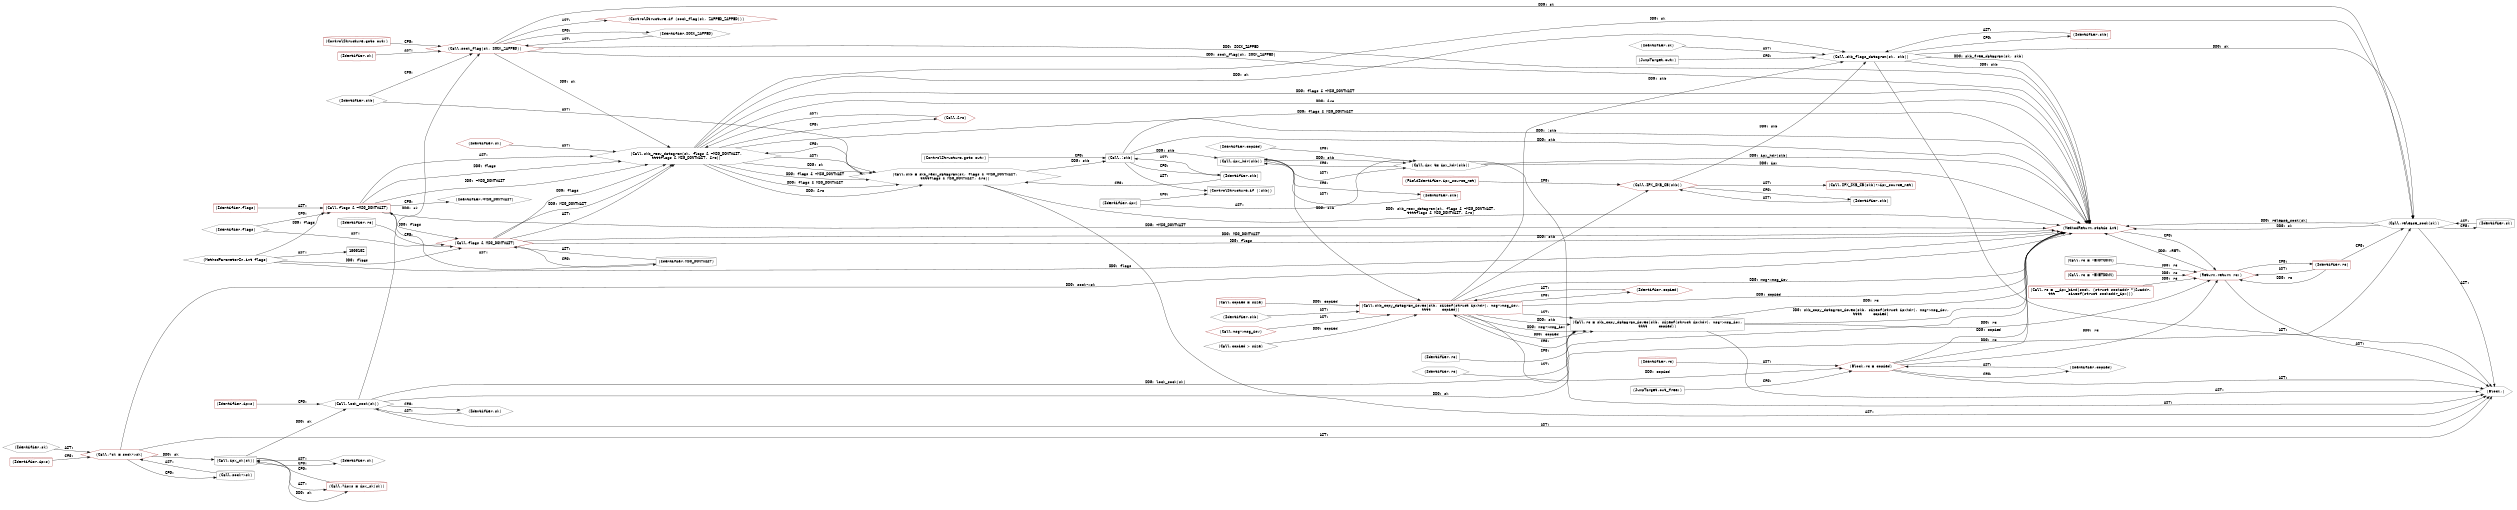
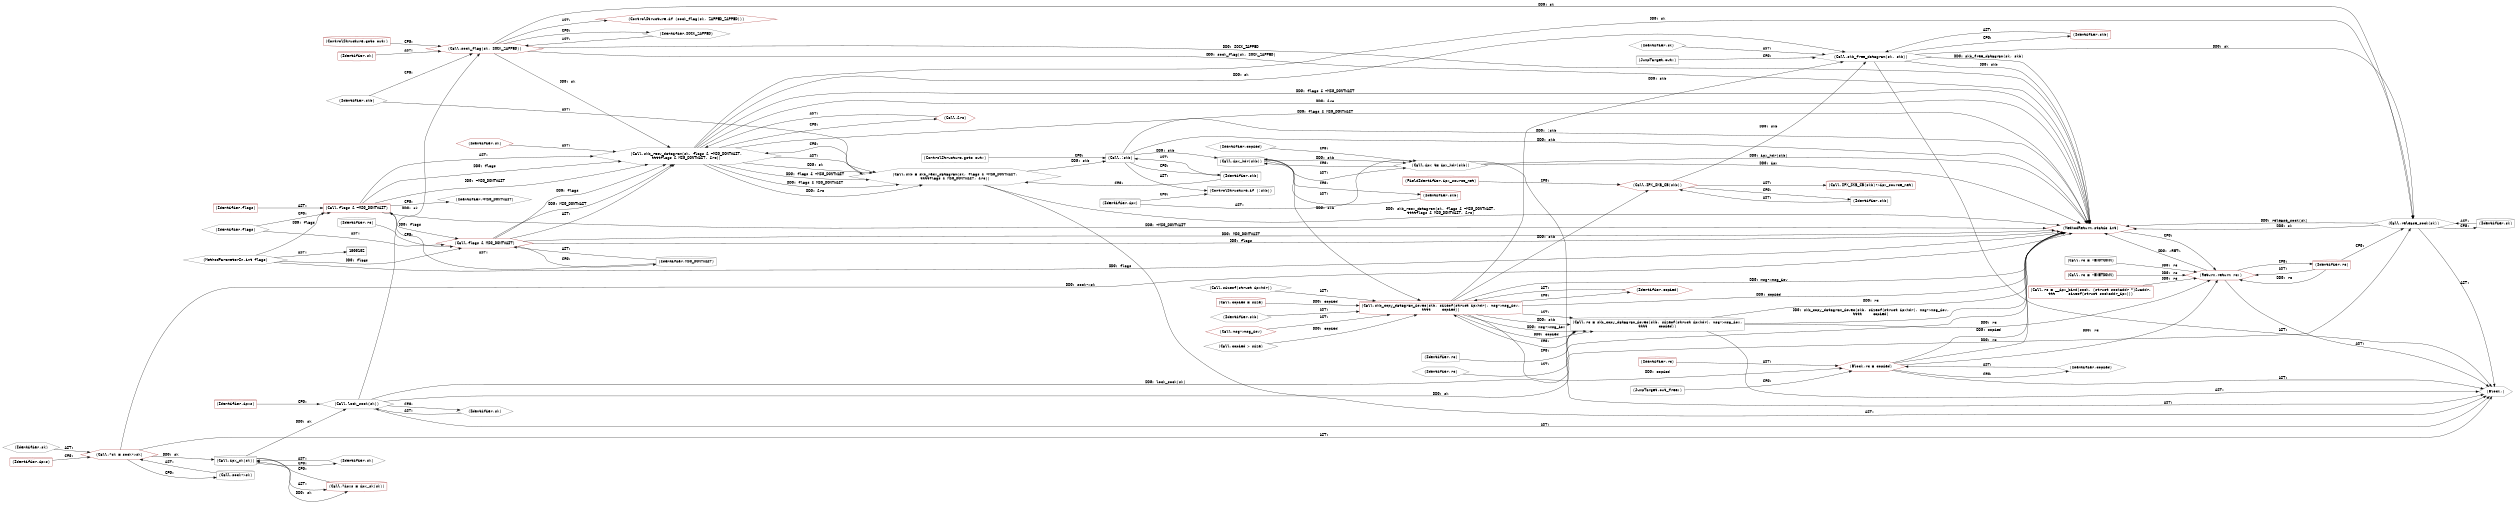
(1871, 57) -> (1871, 57)
none -> (1241, 288)
